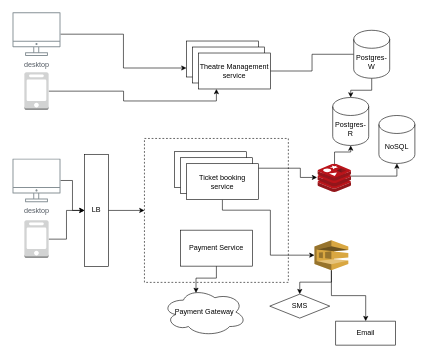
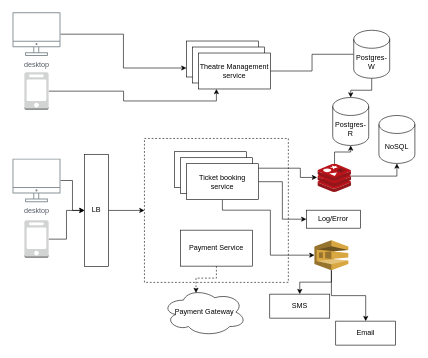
none -> (282, 200)
none -> (333, 219)
(207, 278) -> (207, 278)
(300, 306) -> (300, 306)
